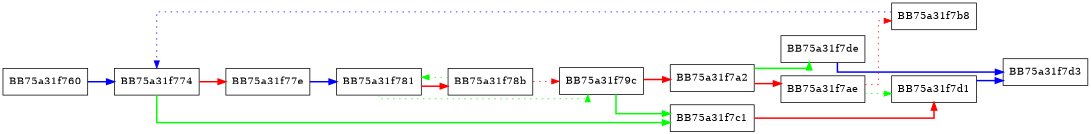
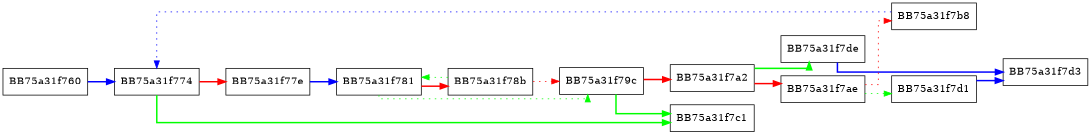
(848, 118) -> none
